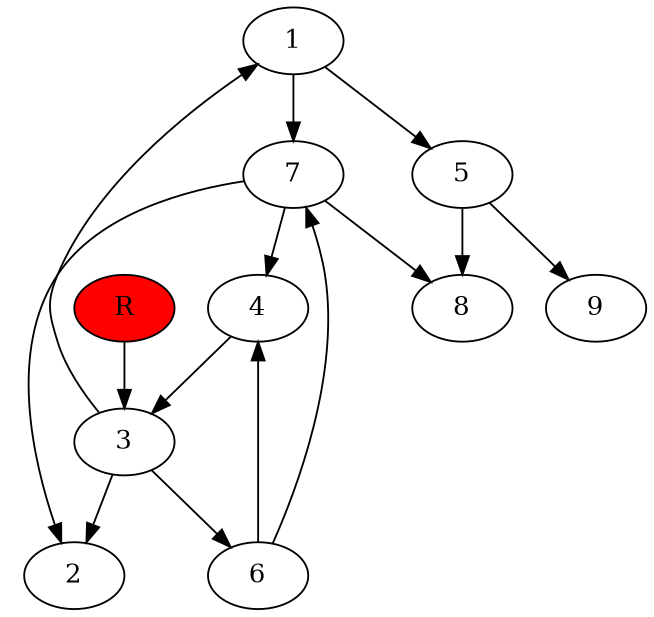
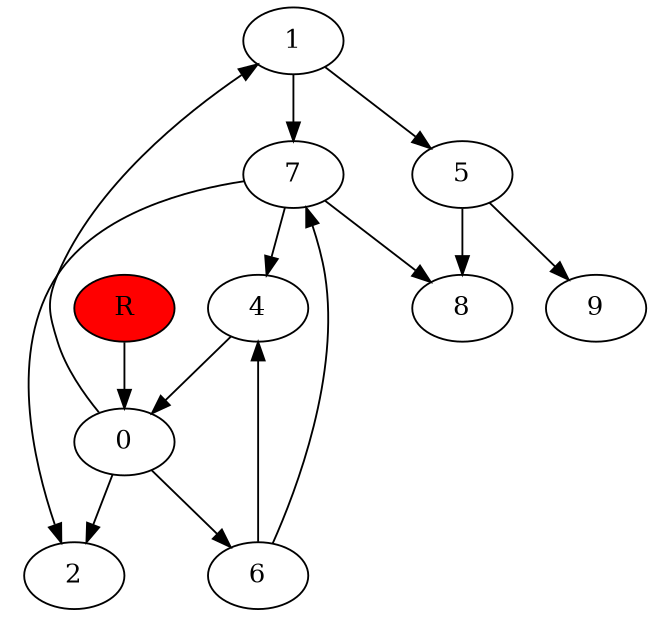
(124, 442) -> (124, 442)
